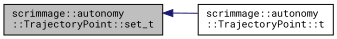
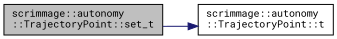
(185, 13) -> (175, 26)
